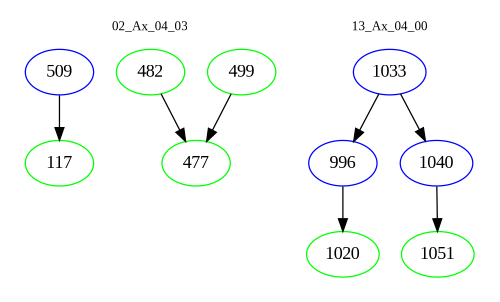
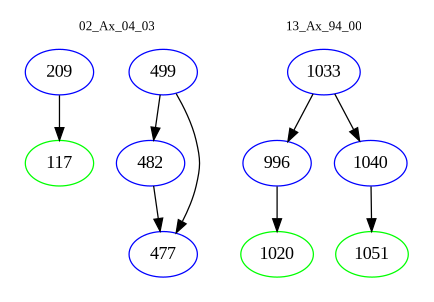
(390, 27) -> (325, 27)
(59, 72) -> (59, 72)
(151, 72) -> (151, 163)
(242, 72) -> (163, 72)
none -> (158, 111)
(196, 163) -> (163, 254)
